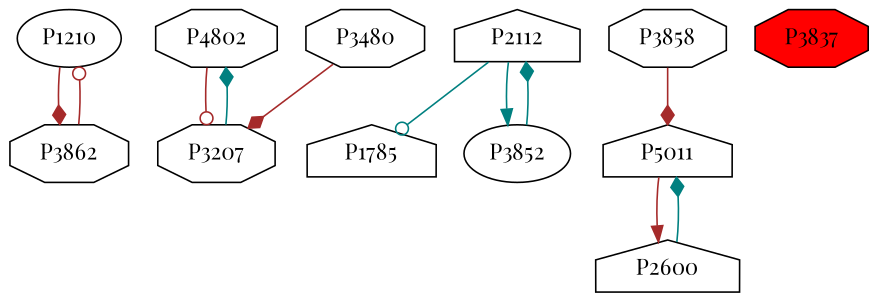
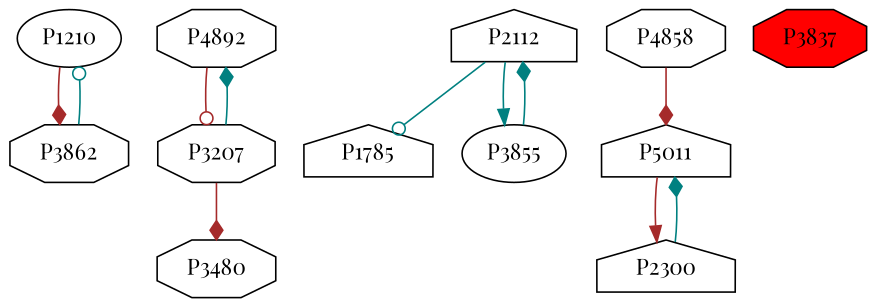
(216, 38) -> (216, 38)
(668, 38) -> (666, 38)
(298, 90) -> (216, 202)
(80, 102) -> (80, 102)
(517, 154) -> (514, 154)
(668, 269) -> (666, 269)
